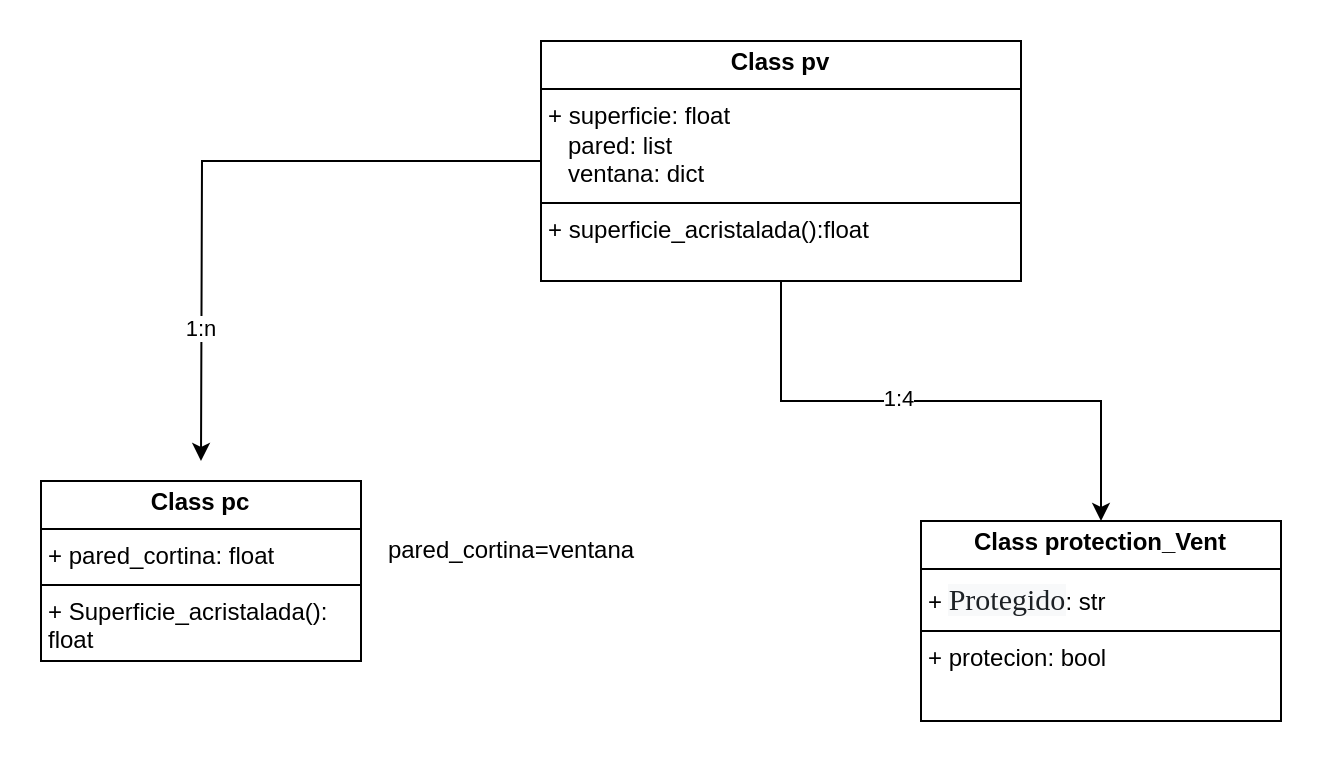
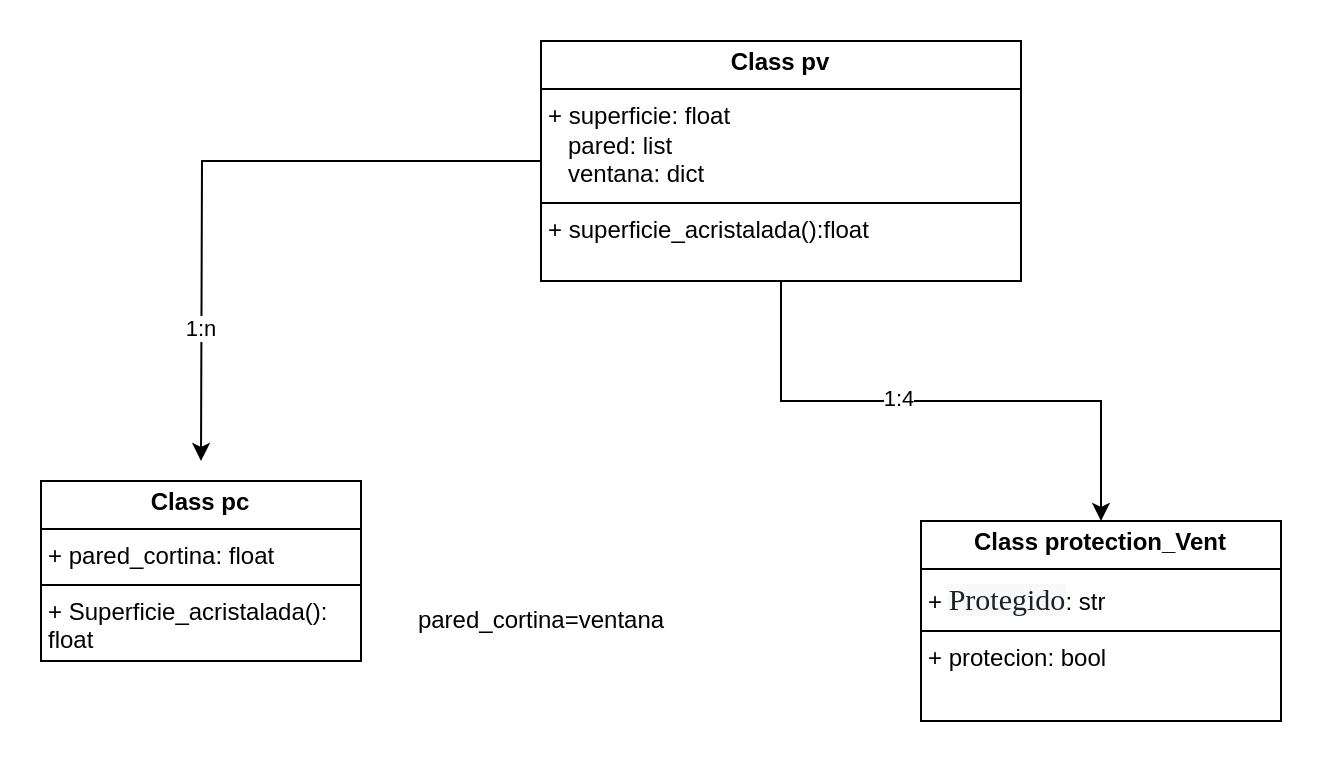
(511, 551) -> (541, 621)
